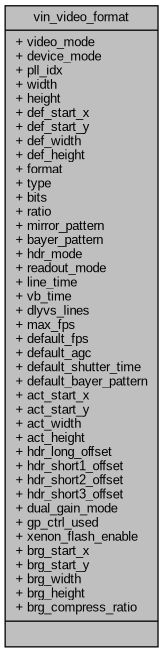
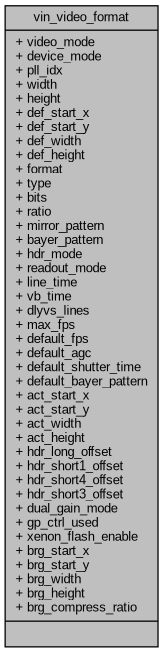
(70, 480) -> (70, 480)
